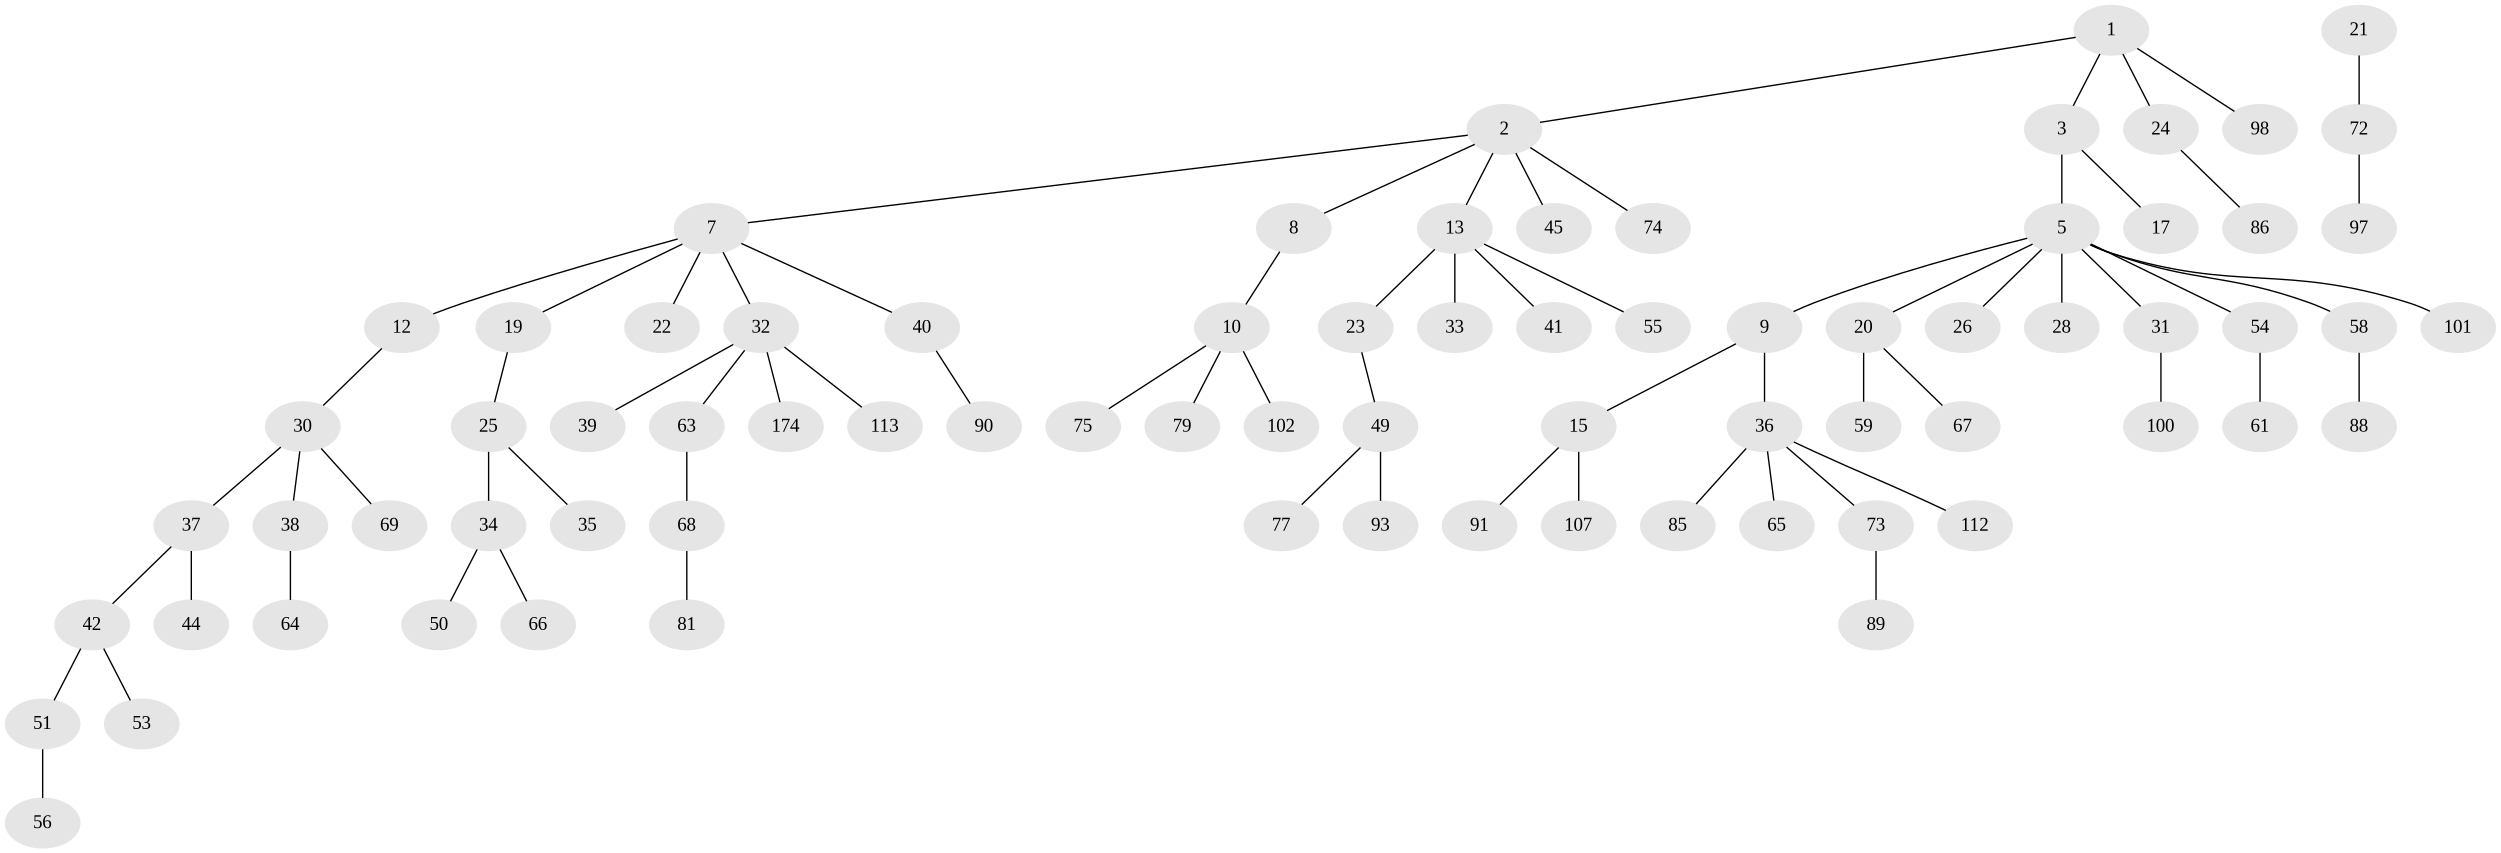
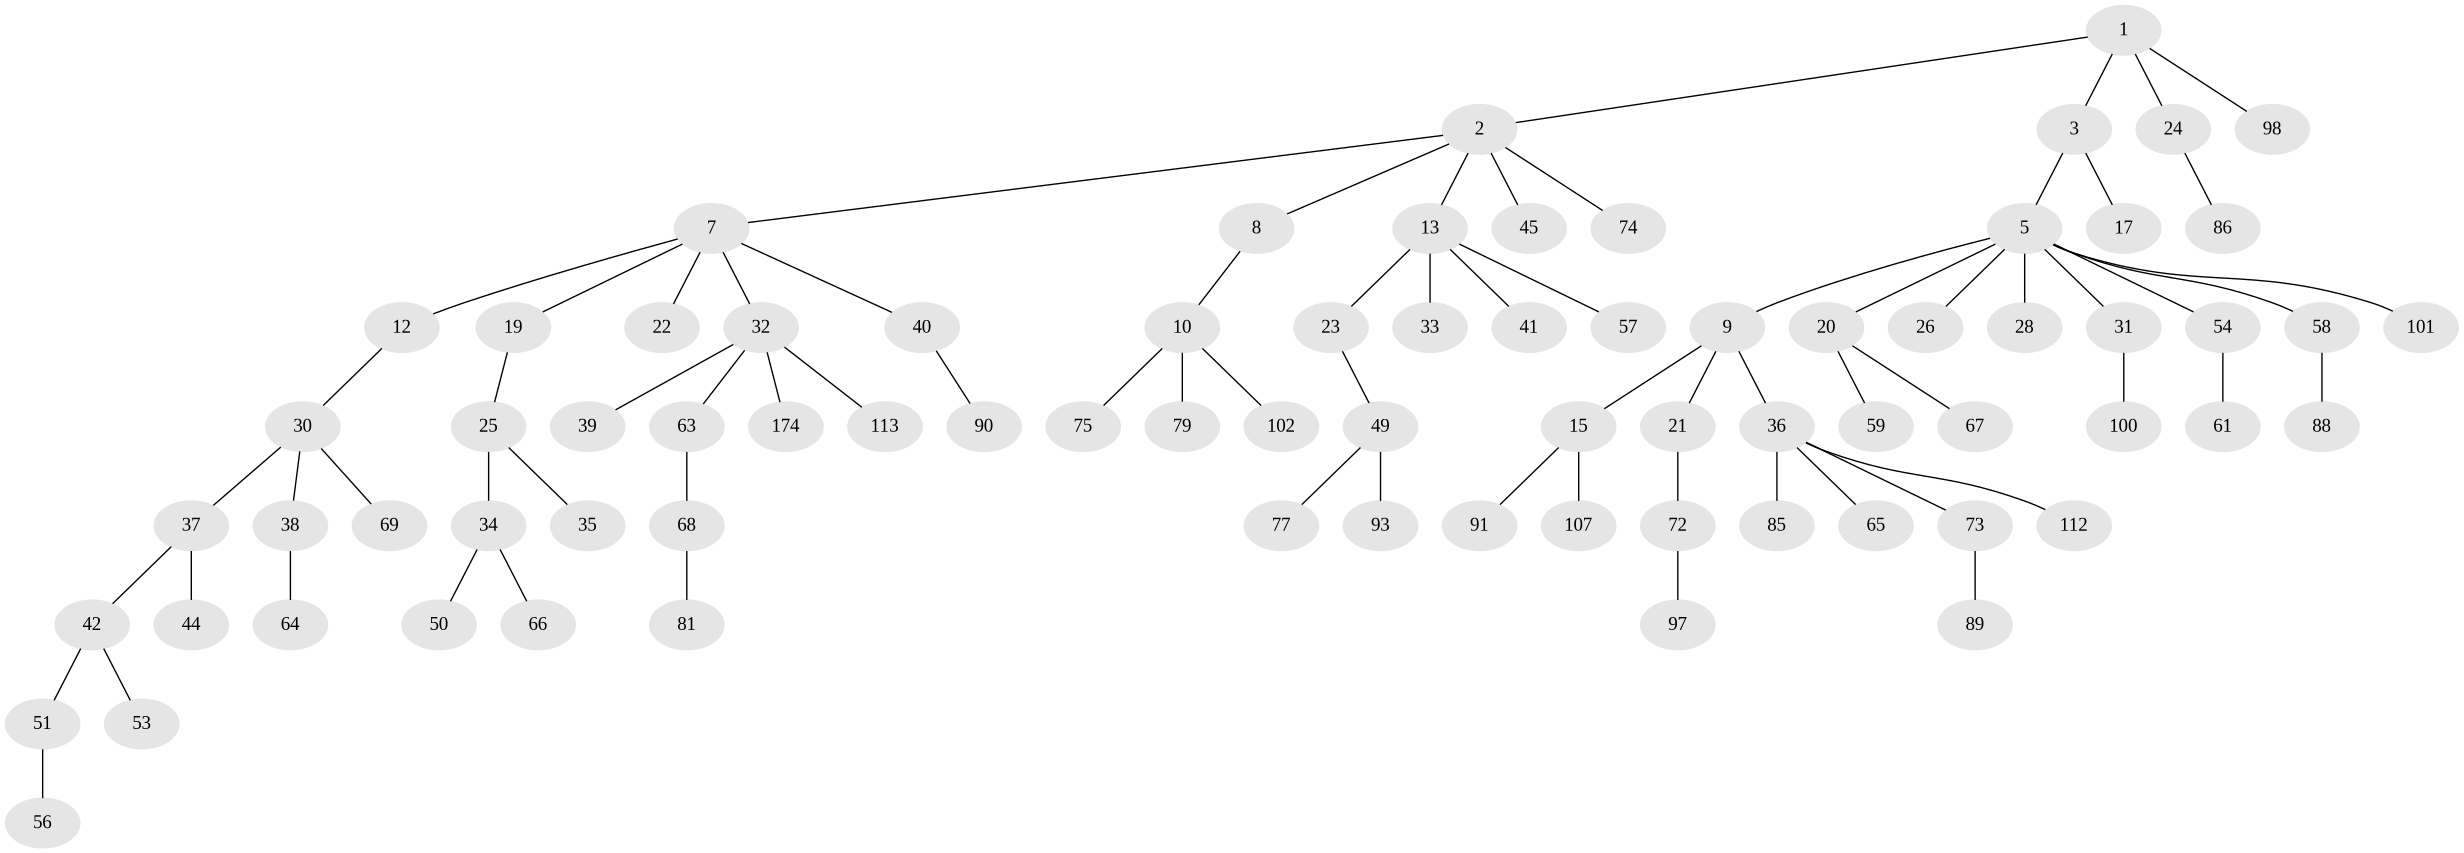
(1653, 328) -> (1628, 328)
none -> (1703, 377)
